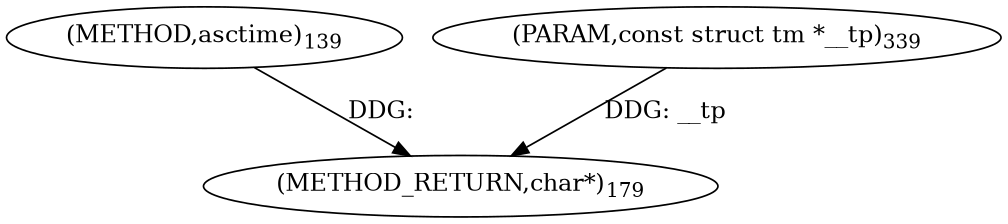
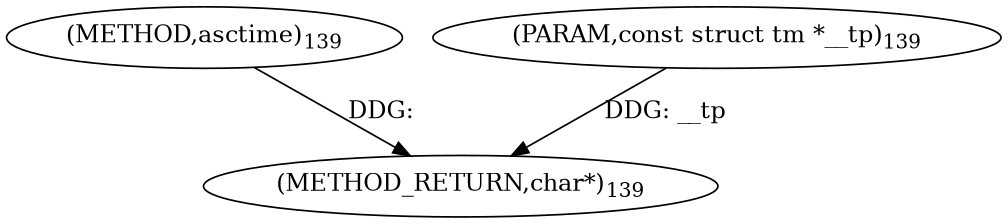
(902, 35) -> (902, 35)
(626, 184) -> (626, 184)
